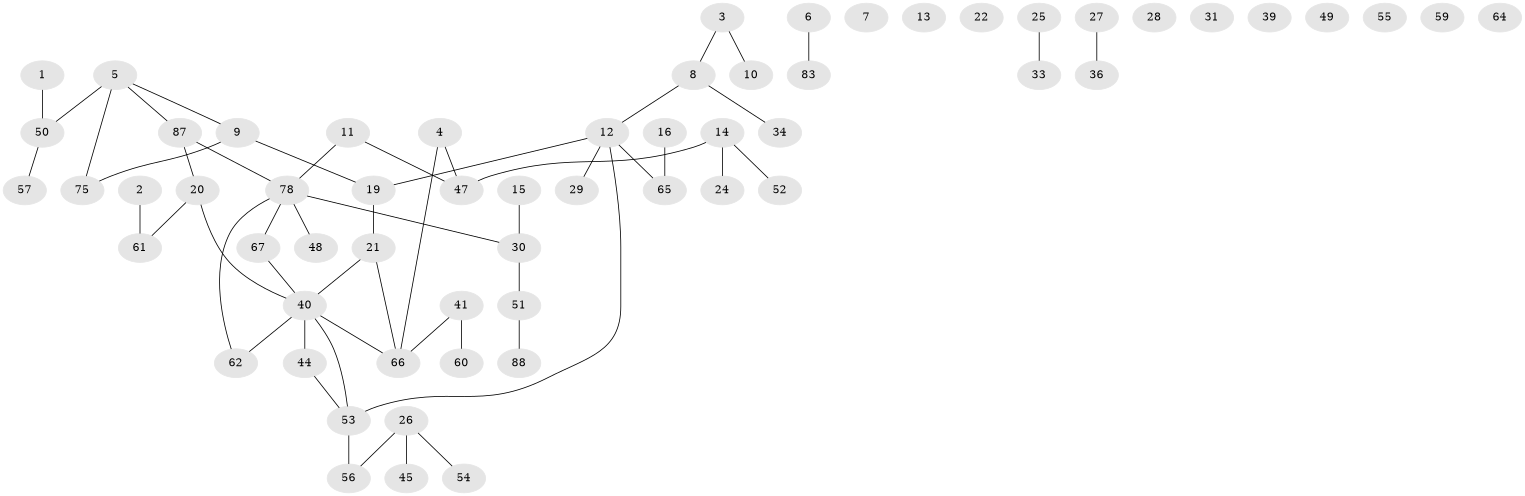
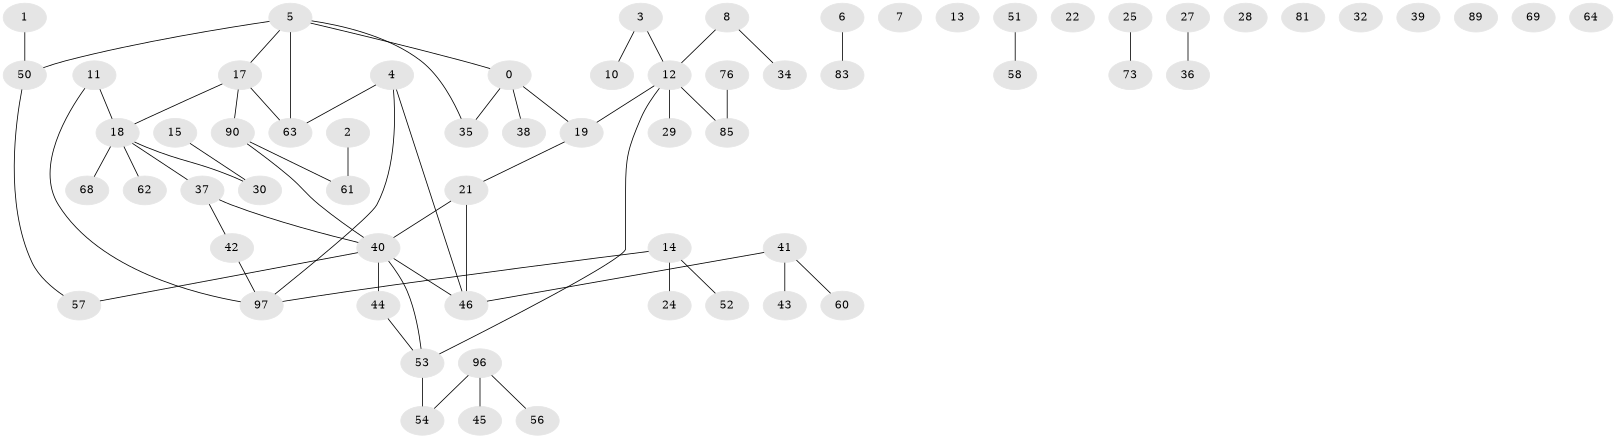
(1212, 18) -> (1303, 18)
(1327, 18) -> (1476, 18)
none -> (1361, 18)
(1385, 18) -> none
(1442, 18) -> (1534, 18)
(708, 46) -> (655, 46)
(1039, 75) -> (1130, 75)
(180, 133) -> (240, 75)
(238, 133) -> (510, 75)
none -> (290, 133)
none -> (524, 133)
(665, 133) -> (727, 75)
(82, 190) -> (466, 133)
(198, 190) -> (233, 133)
(287, 190) -> (118, 133)
(462, 190) -> (262, 306)
(665, 190) -> (727, 133)
none -> (232, 248)
(258, 248) -> (202, 190)
(316, 248) -> (87, 190)
(519, 277) -> none
none -> (785, 306)
(270, 334) -> (229, 277)
(398, 363) -> (466, 306)
(519, 363) -> (1015, 75)
(406, 421) -> (480, 363)
(349, 450) -> (422, 392)
